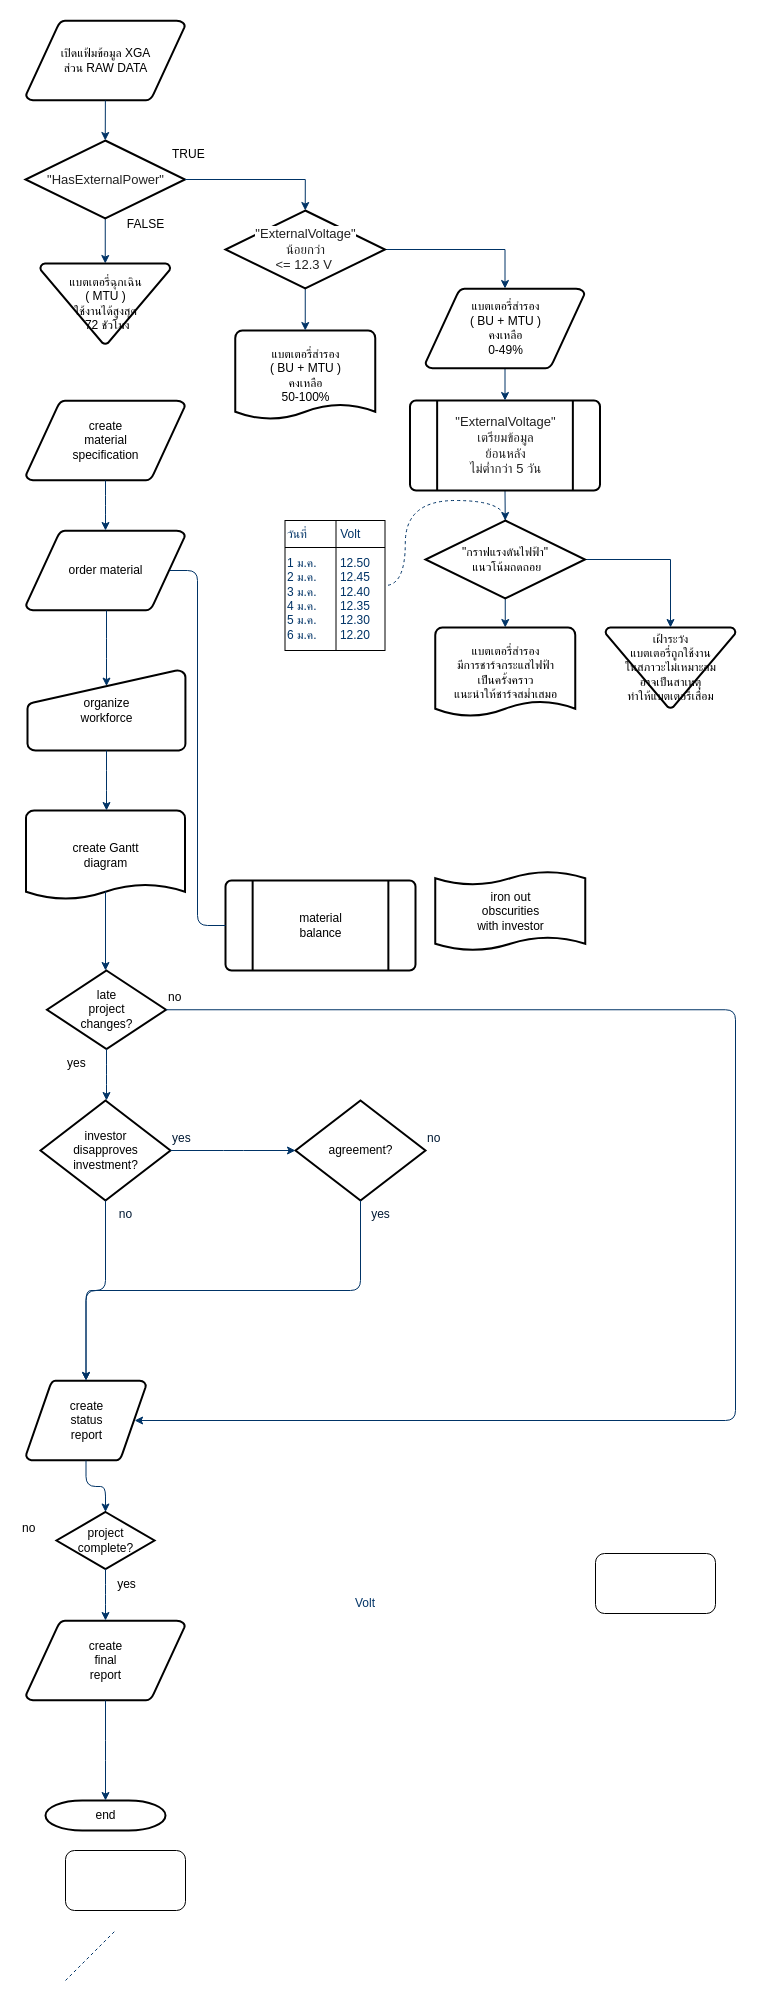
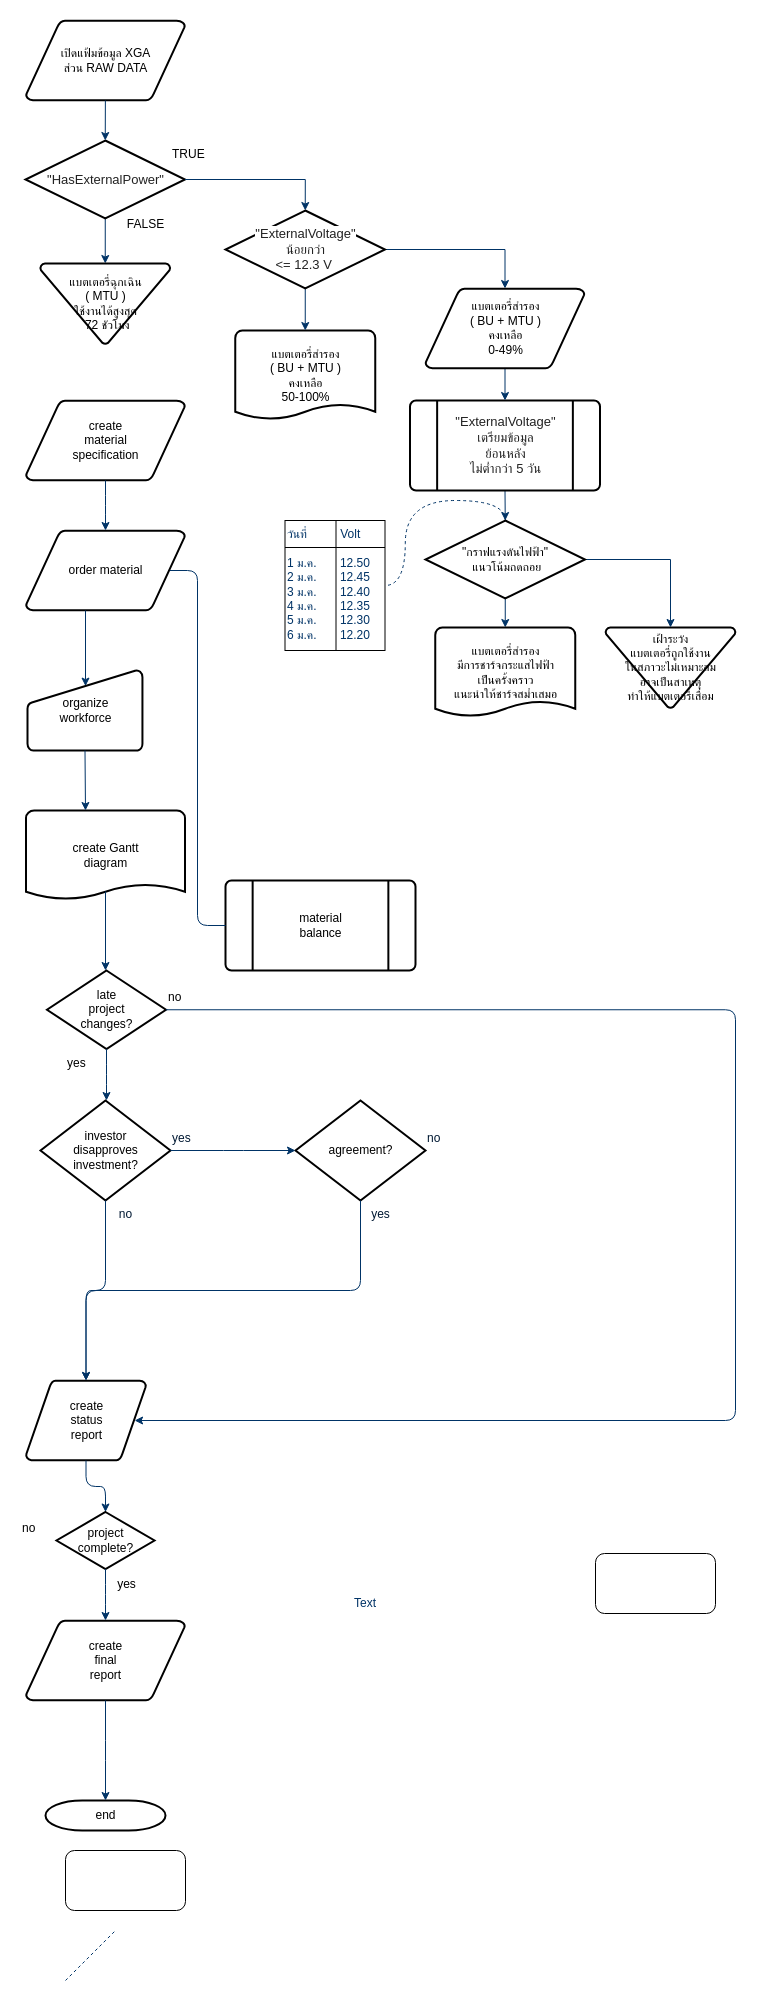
(107, 711) -> (85, 711)
(510, 911) -> none
(366, 1604) -> (366, 1604)
